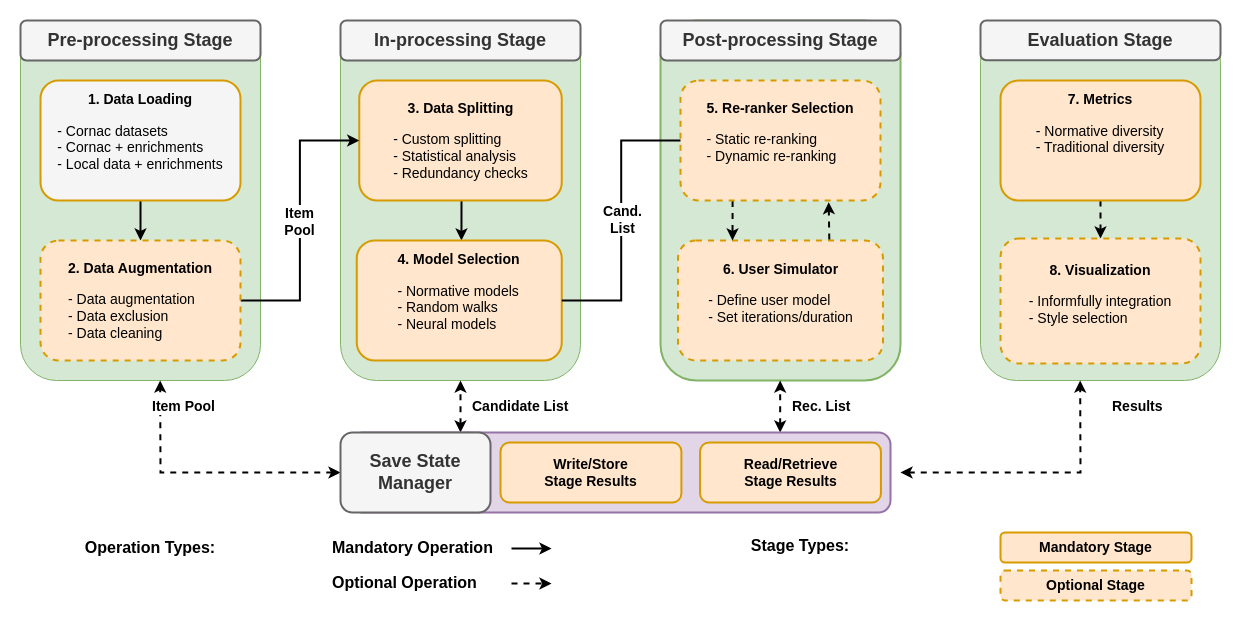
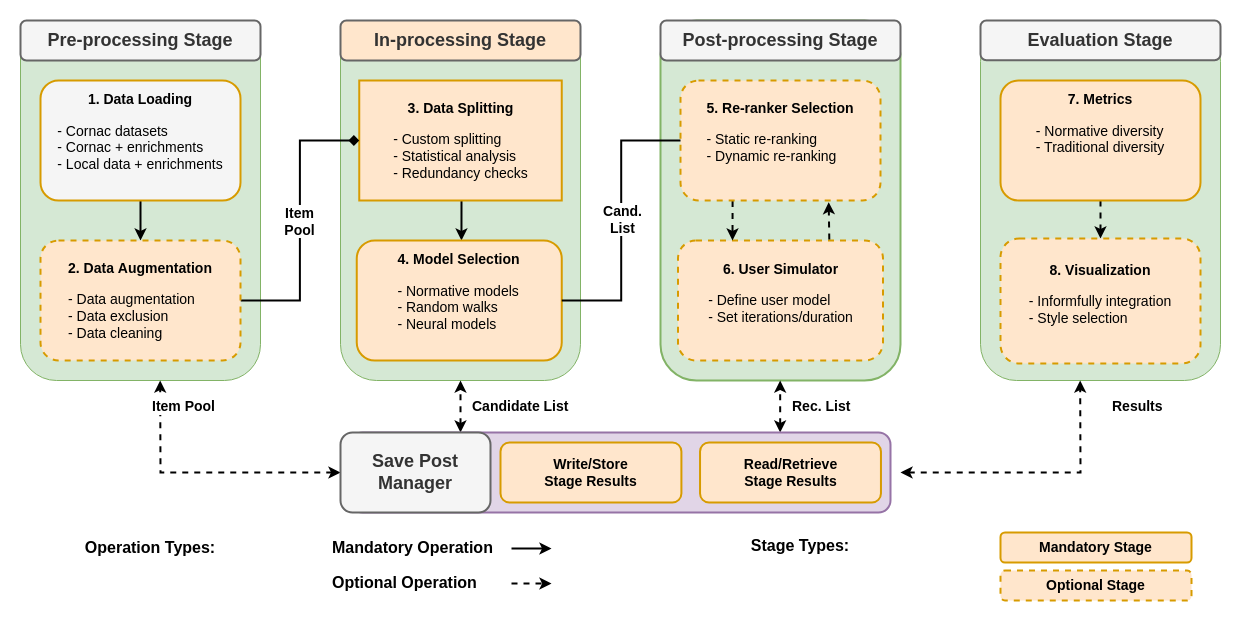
(461, 41) -> (461, 41)
(349, 141) -> (348, 141)
(461, 141) -> (461, 141)
(416, 473) -> (416, 473)
